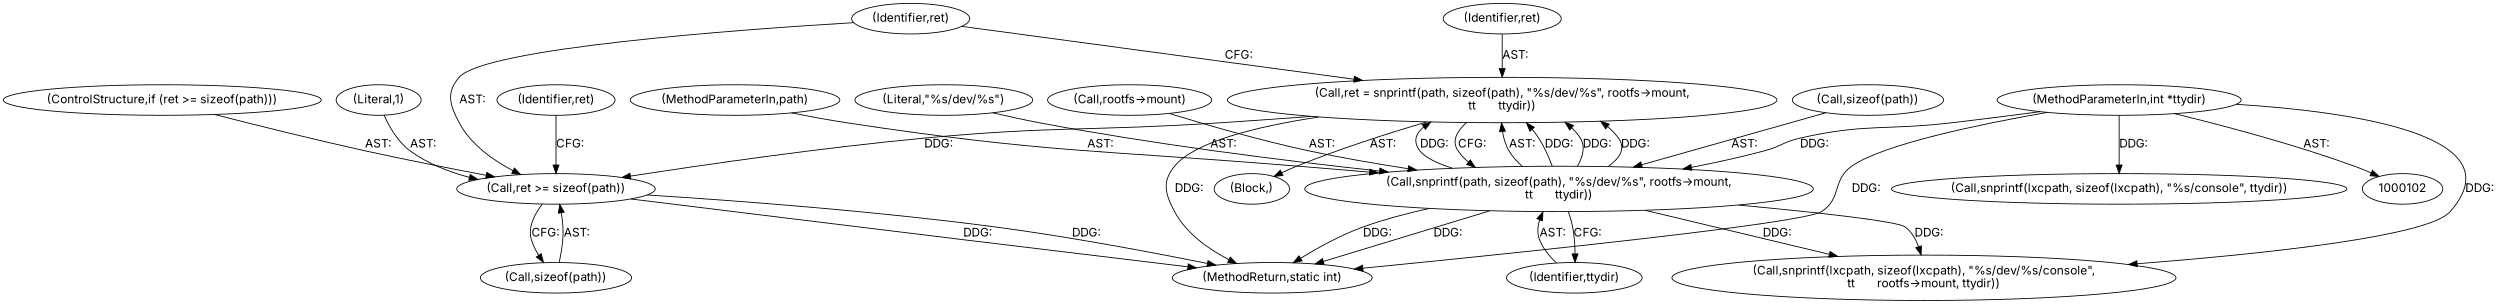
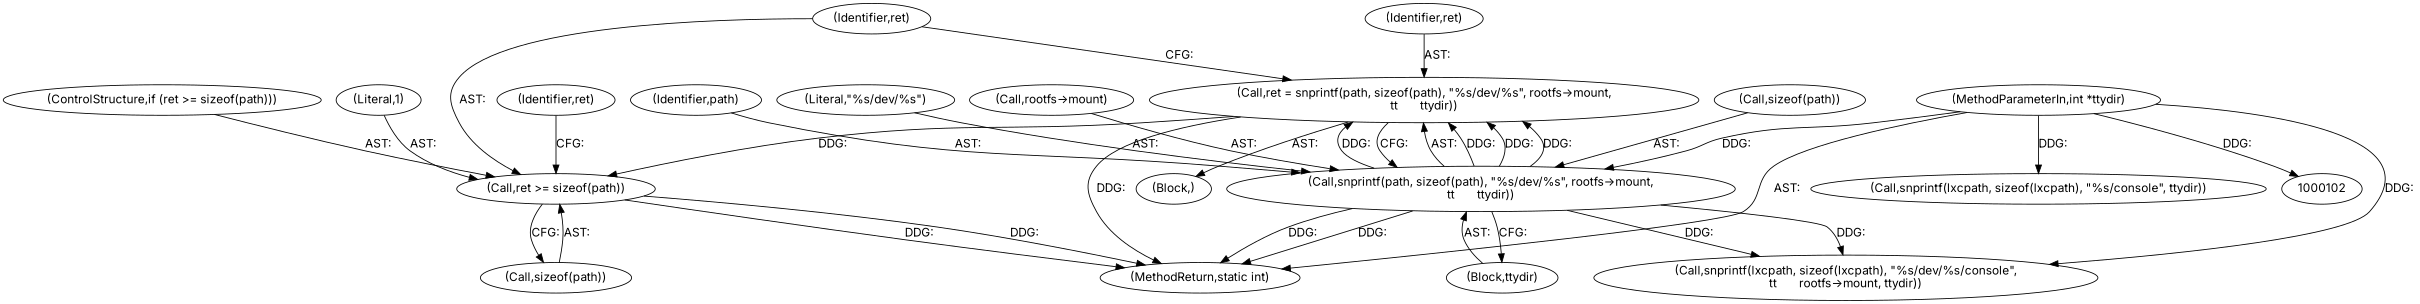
(735, 100) -> (696, 100)
(2318, 144) -> (2239, 144)
(1868, 189) -> (1789, 189)
(1574, 278) -> (1502, 278)
